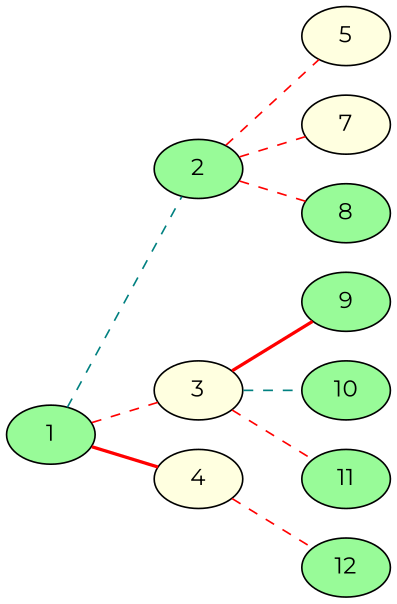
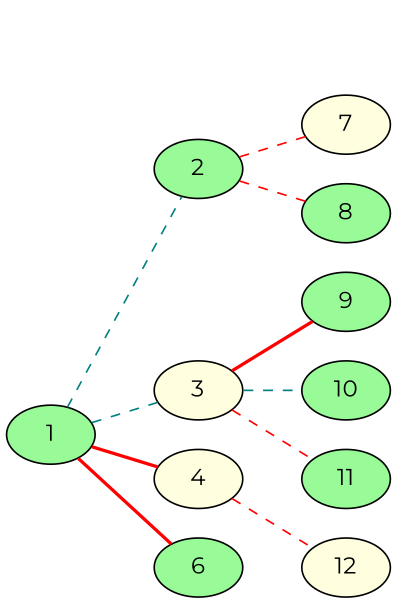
(346, 36) -> none
(125, 412) -> (125, 412)
none -> (198, 568)
(346, 568) -> (346, 568)
